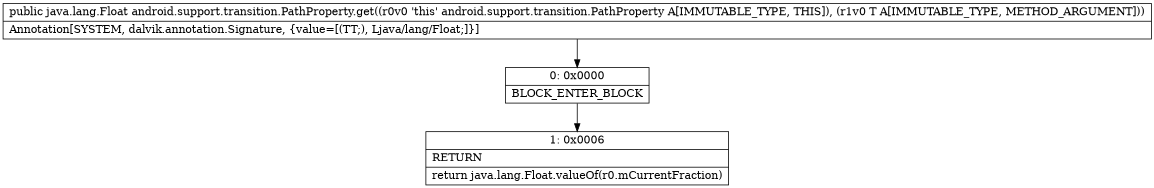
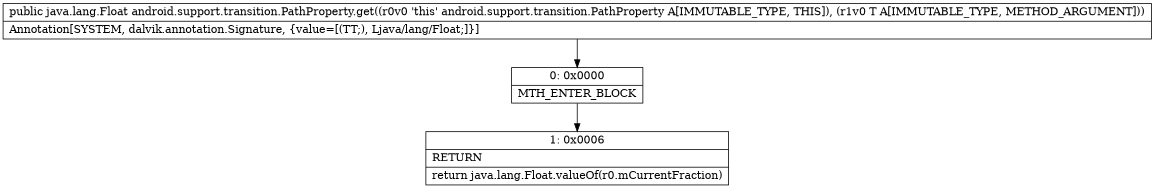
(577, 94) -> (577, 94)
